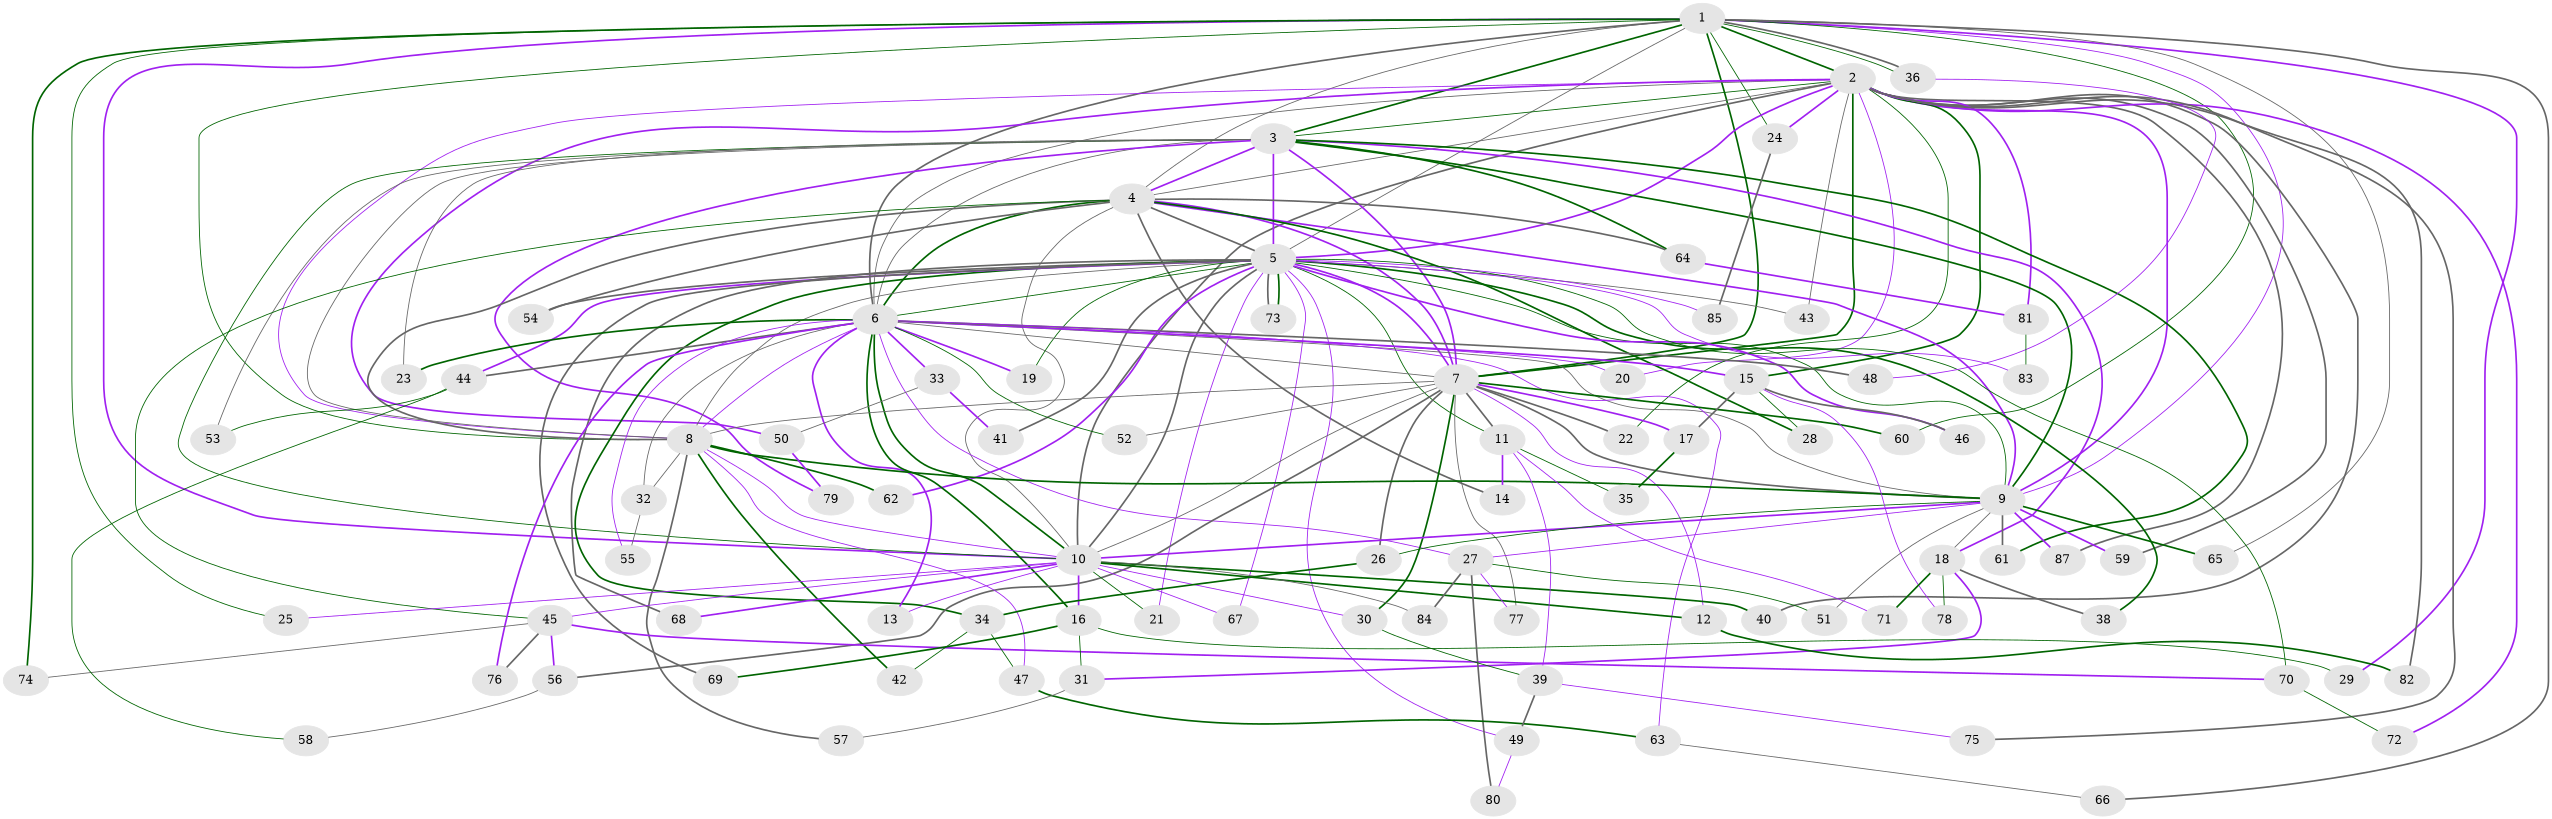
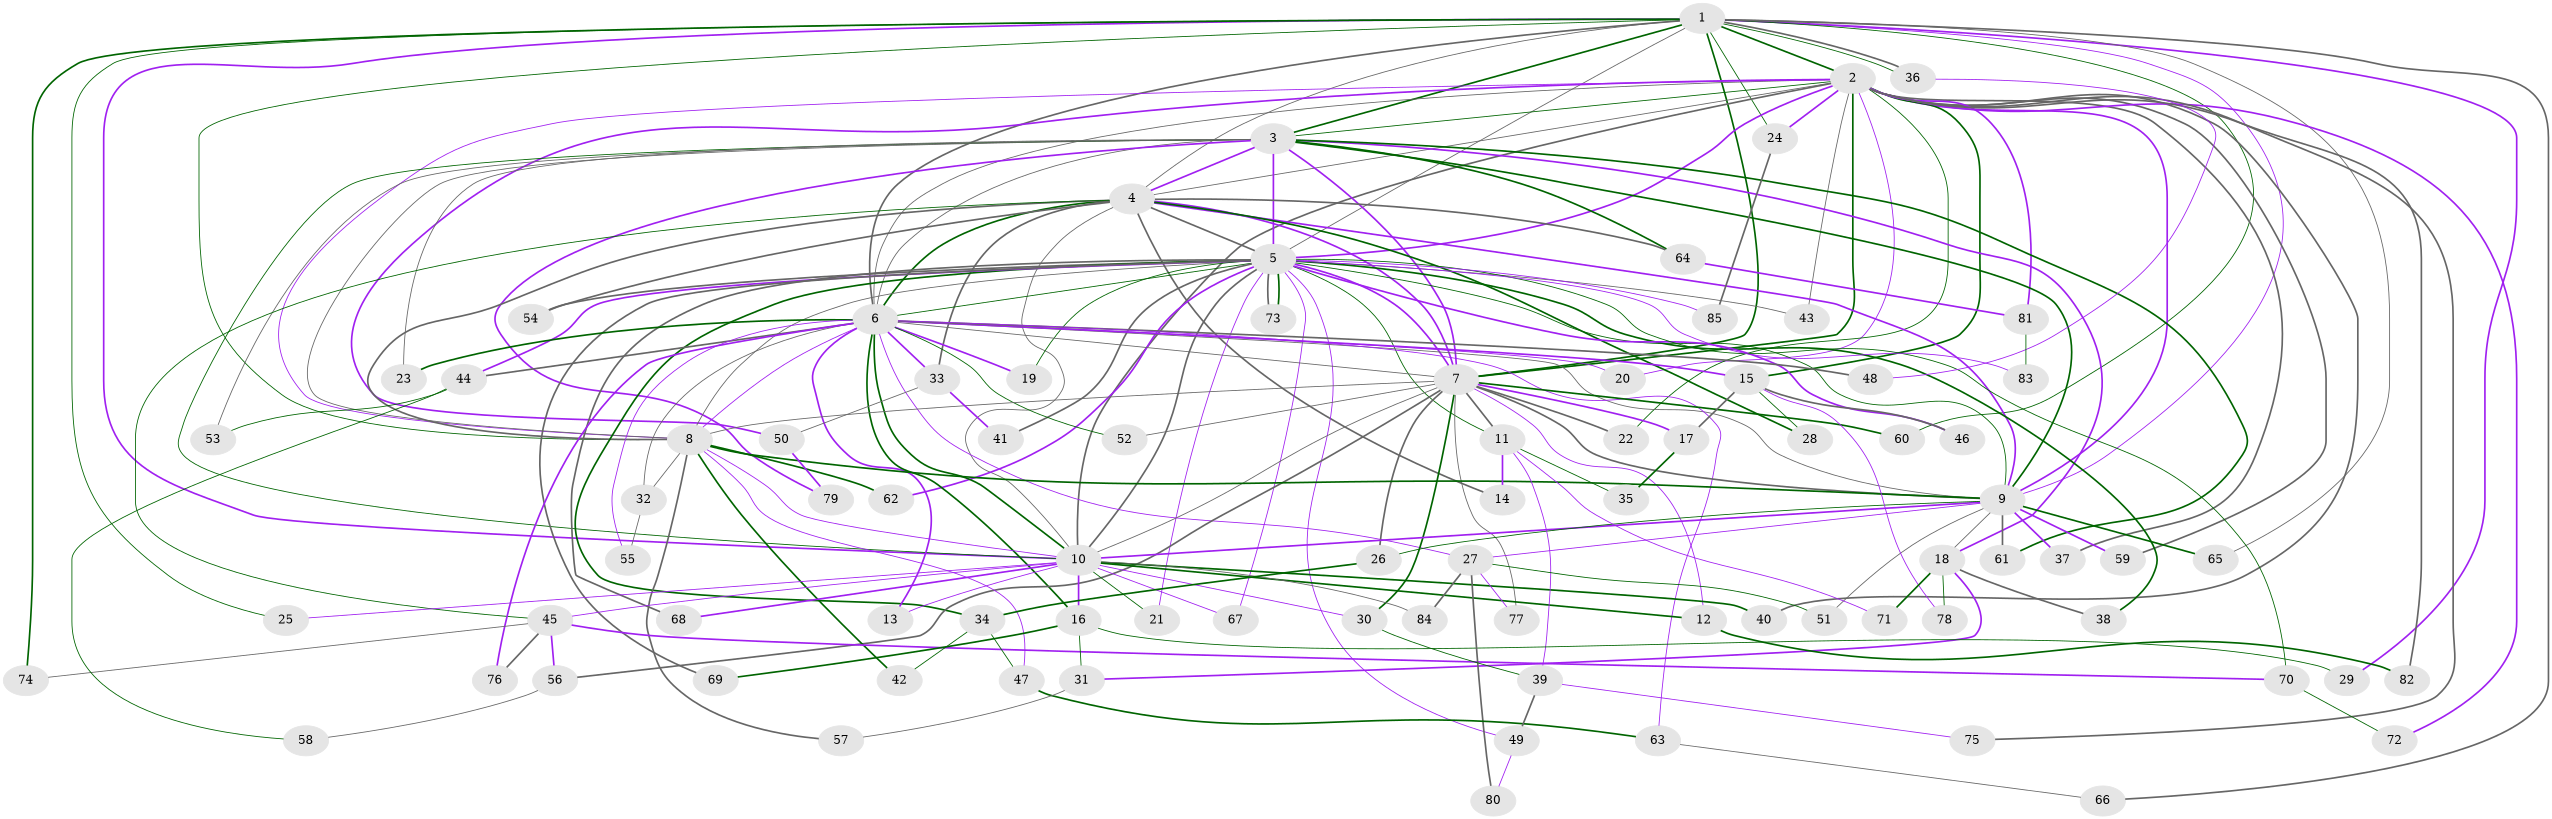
none -> (991, 247)
(2063, 560) -> (2063, 560)
